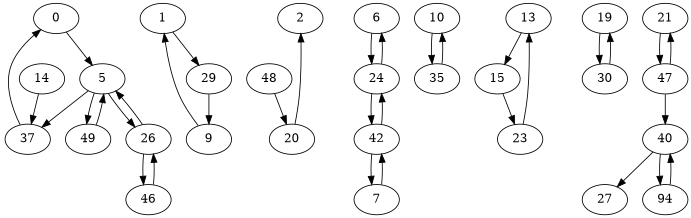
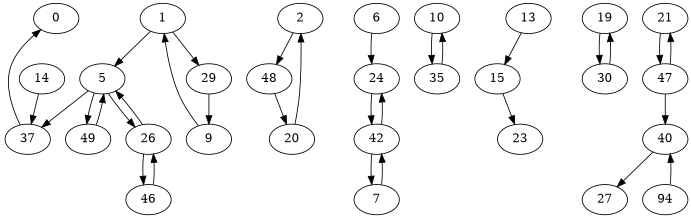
(77, 45) -> (136, 46)
none -> (287, 45)
(382, 53) -> none
(528, 83) -> none
(660, 165) -> none
